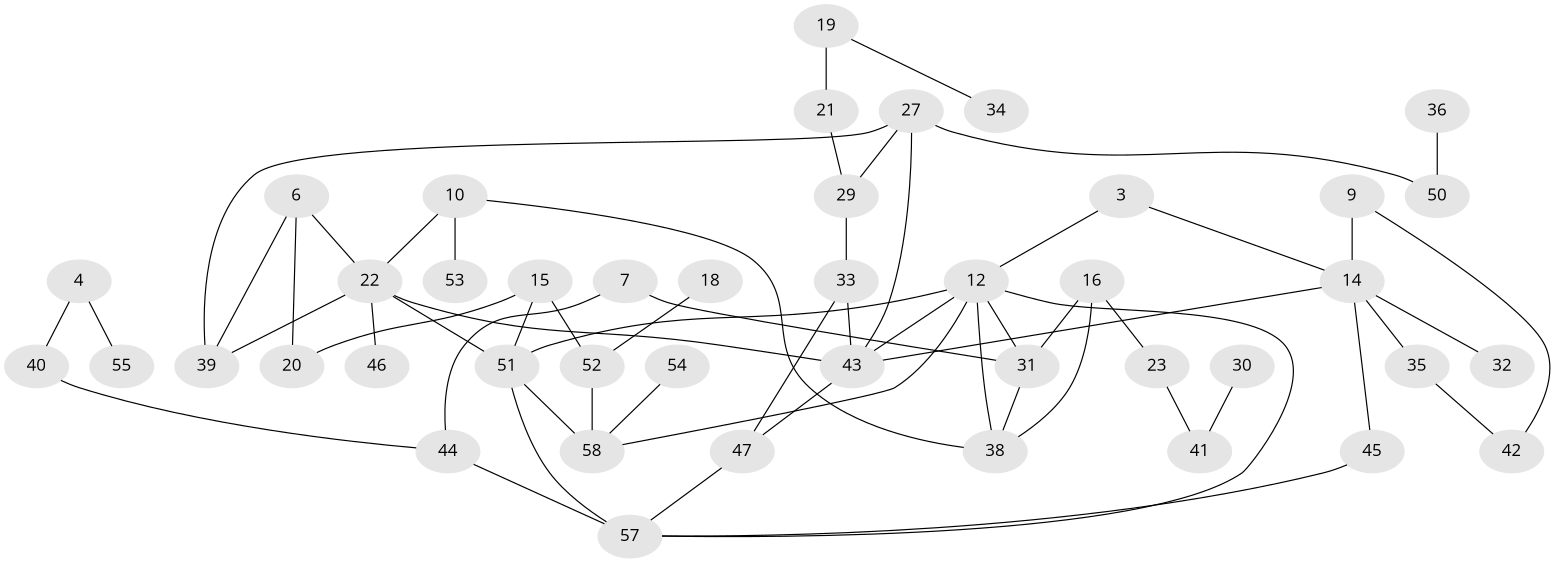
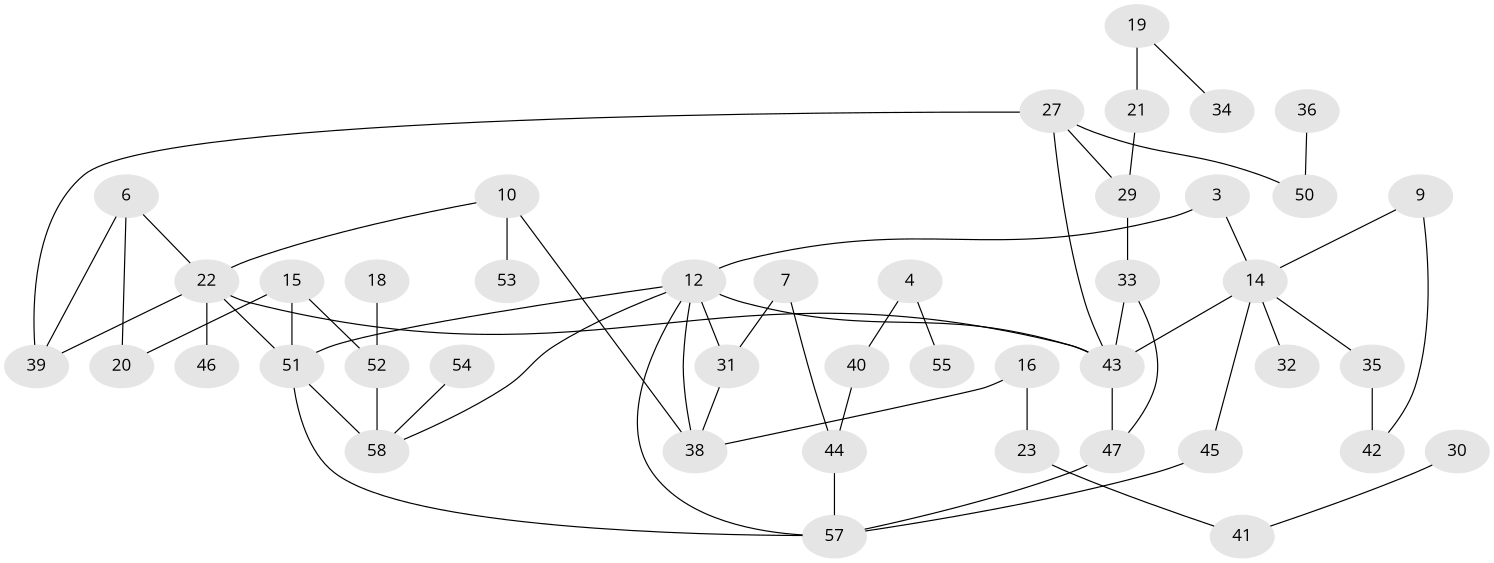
(1061, 323) -> none
